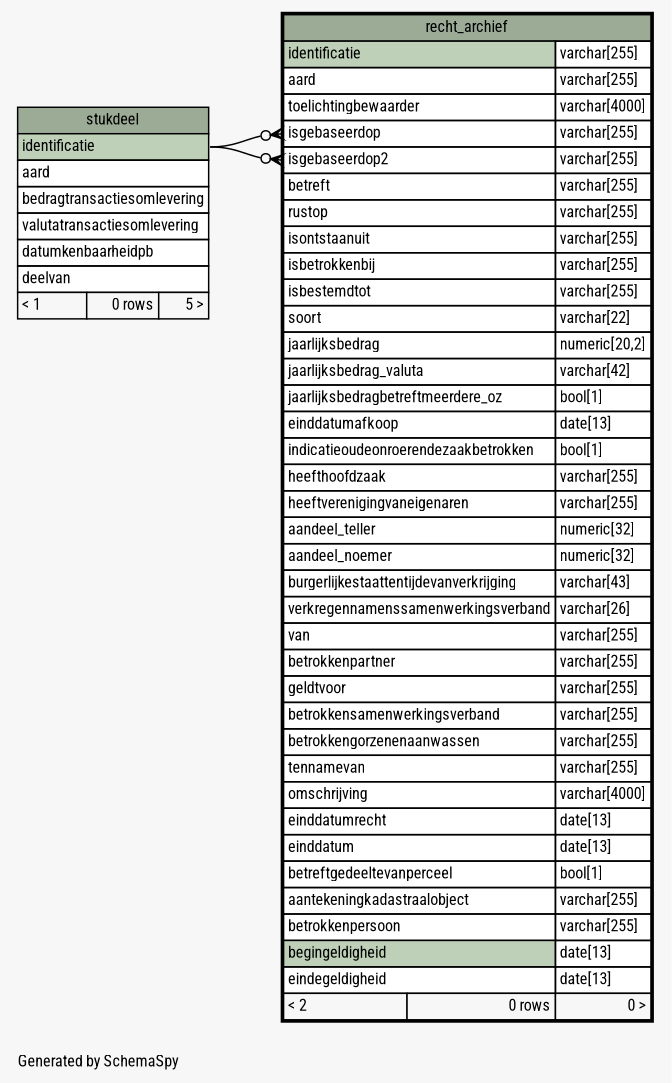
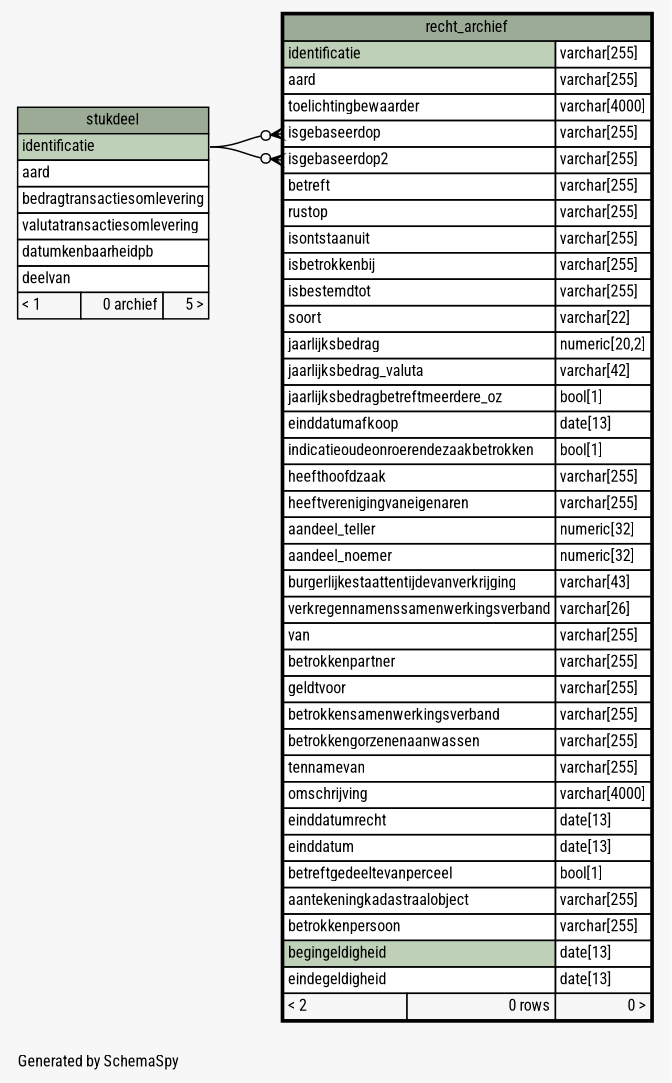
(133, 305) -> (131, 305)
